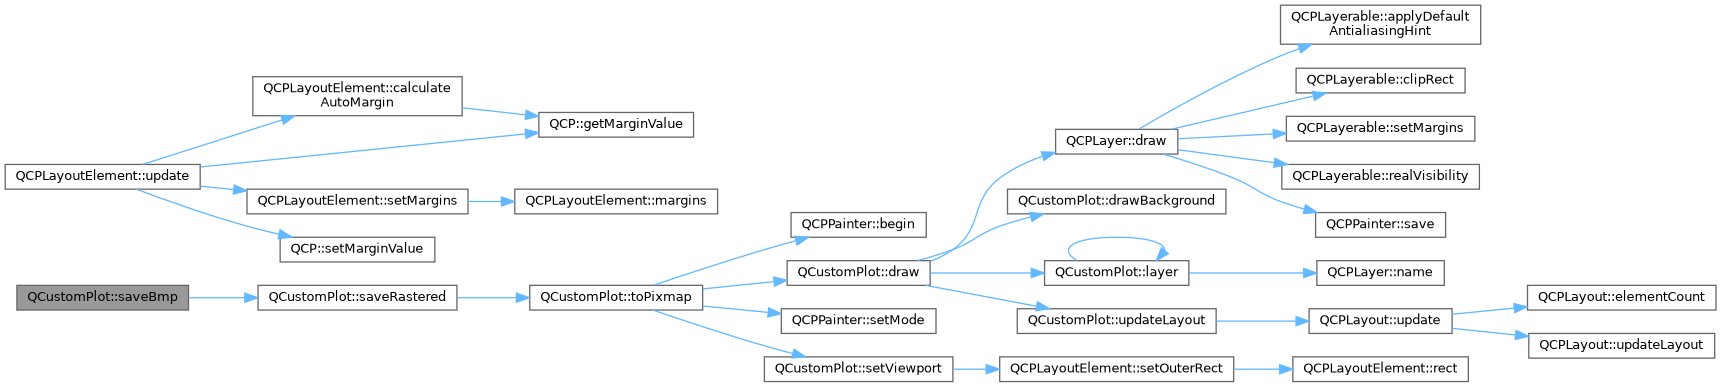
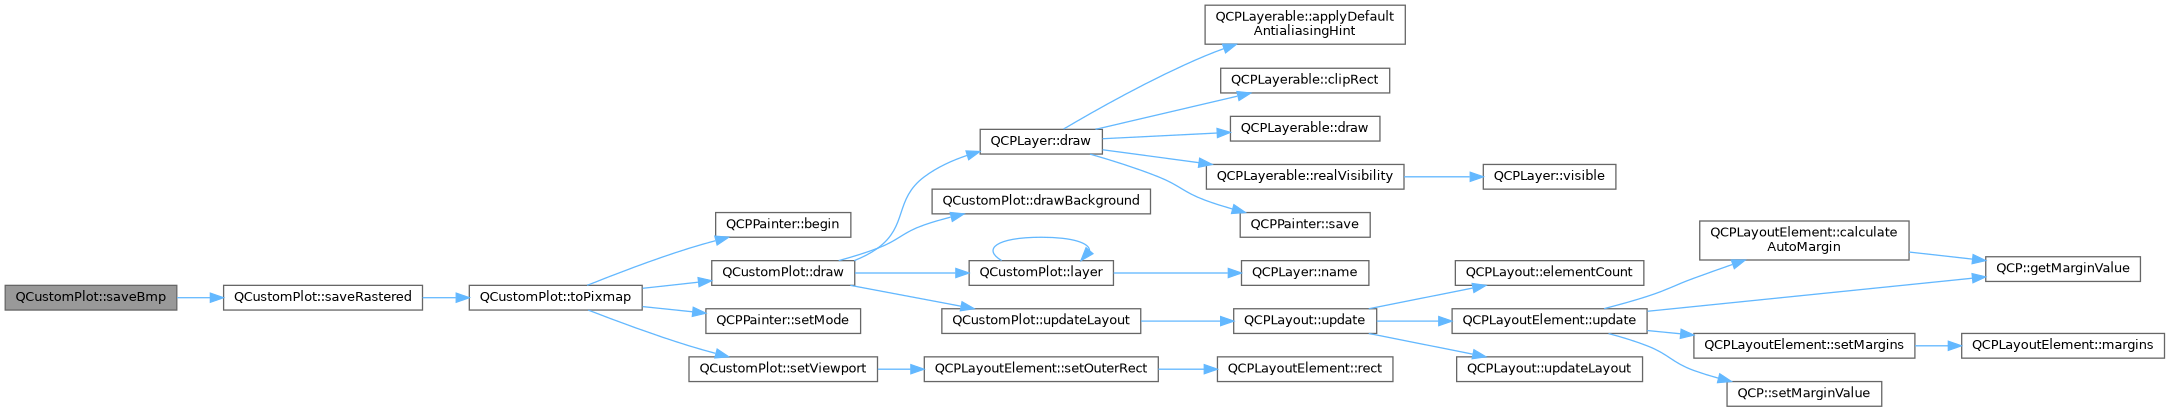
(1381, 129) -> (1305, 129)
none -> (1550, 177)
none -> (1408, 321)
